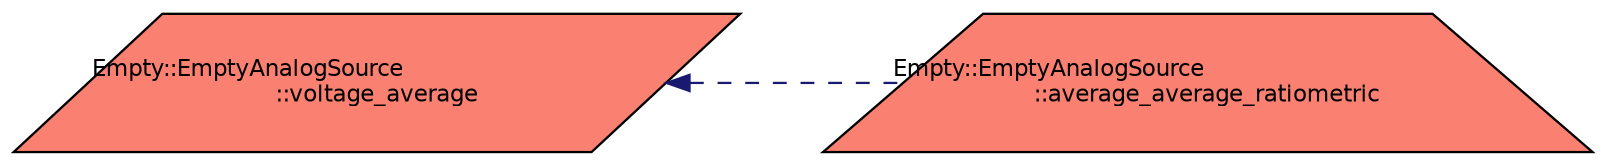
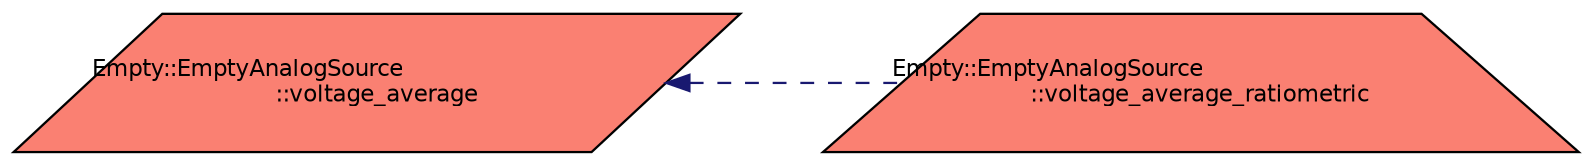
(1208, 83) -> (1201, 83)
